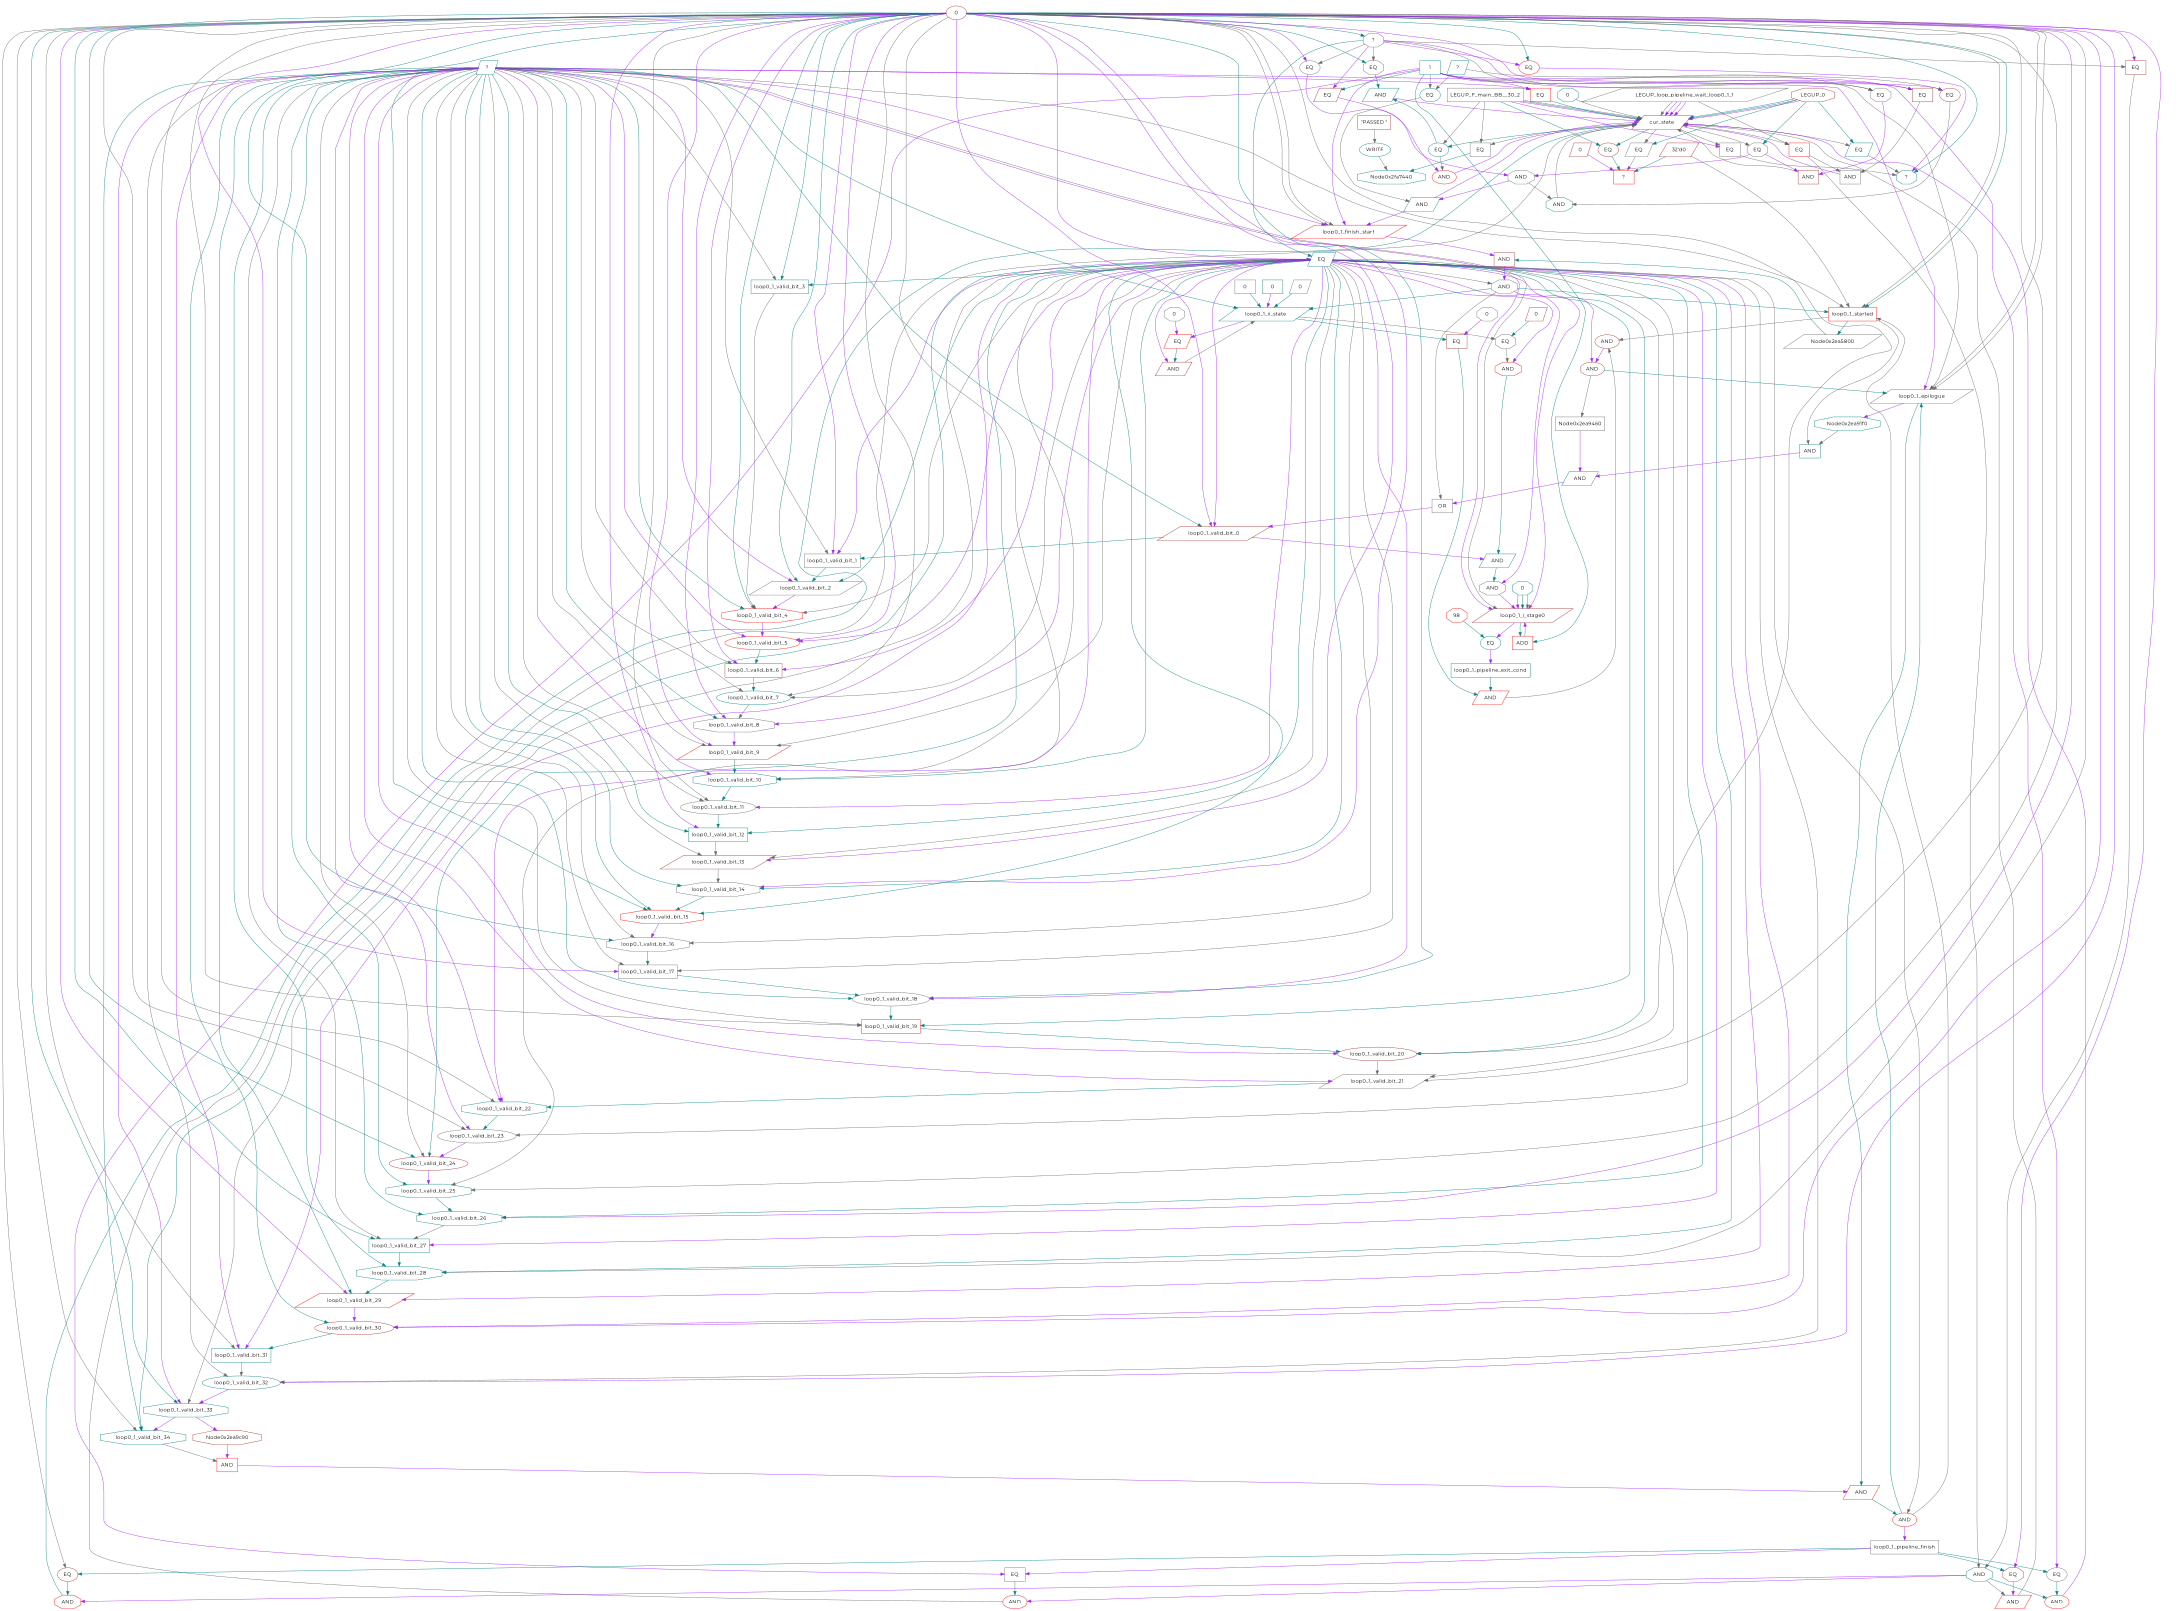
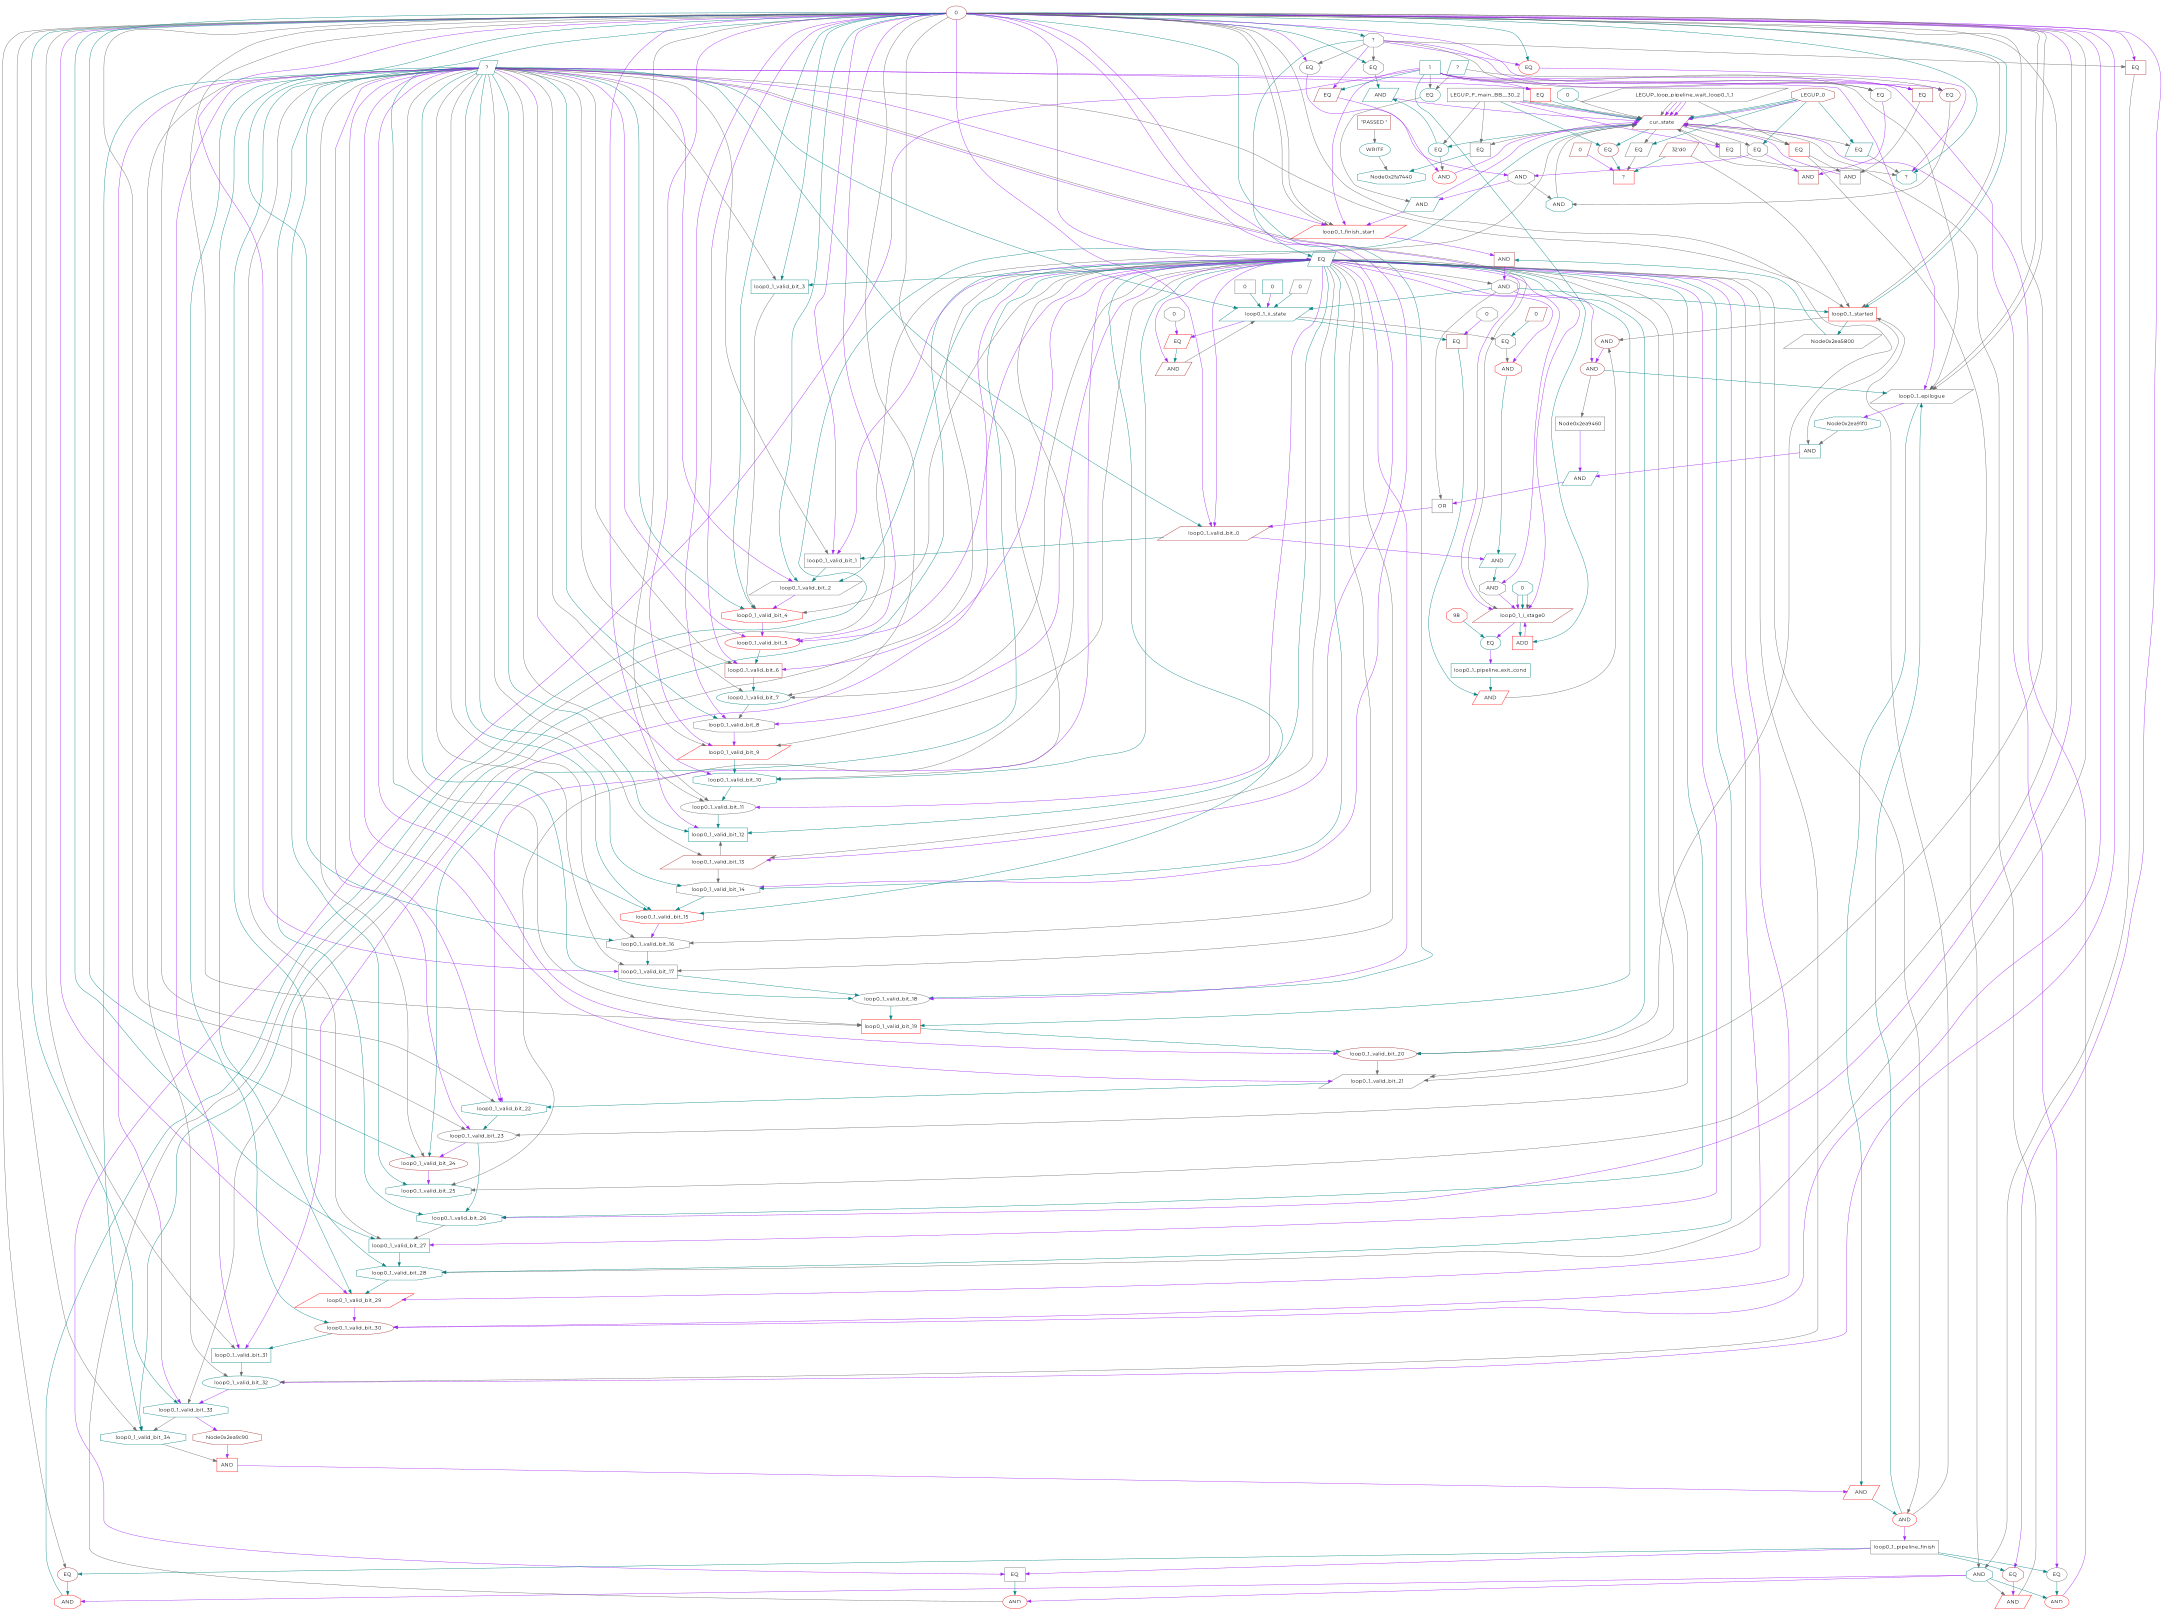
(716, 847) -> (721, 850)
(442, 1203) -> (479, 1179)
(166, 1423) -> (166, 1423)
